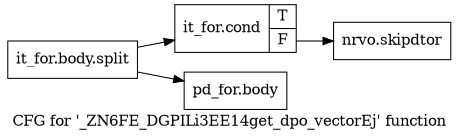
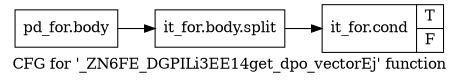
(392, 41) -> none
(156, 76) -> (131, 29)
